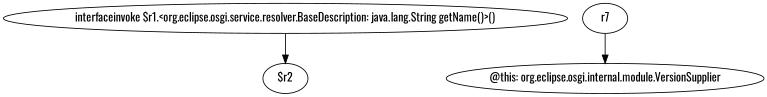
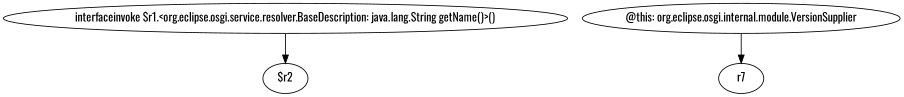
(605, 44) -> (741, 44)
